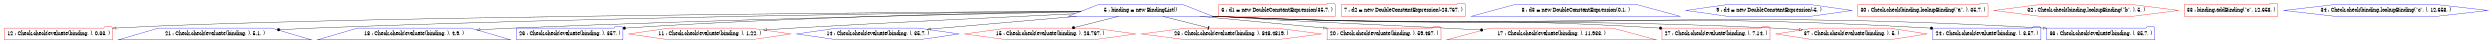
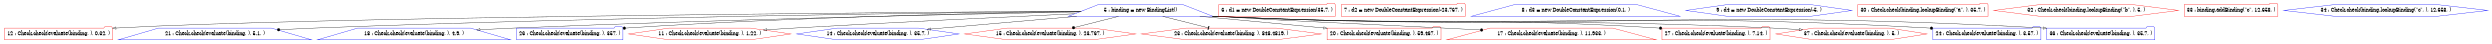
(59, 34) -> (59, 34)
